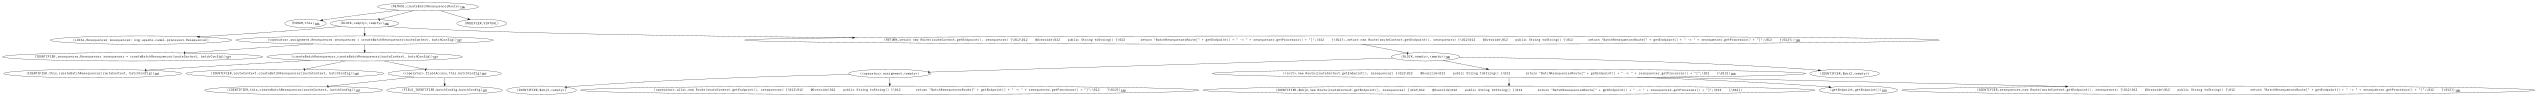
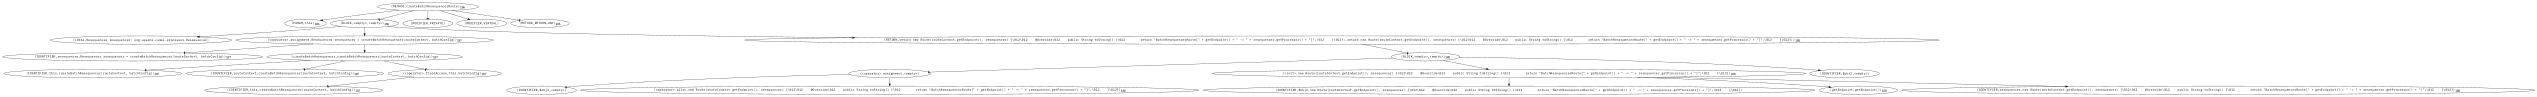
none -> (428, 23)
none -> (540, 23)
(445, 90) -> none
